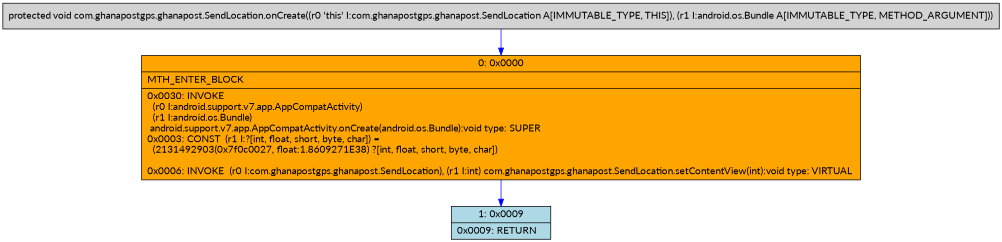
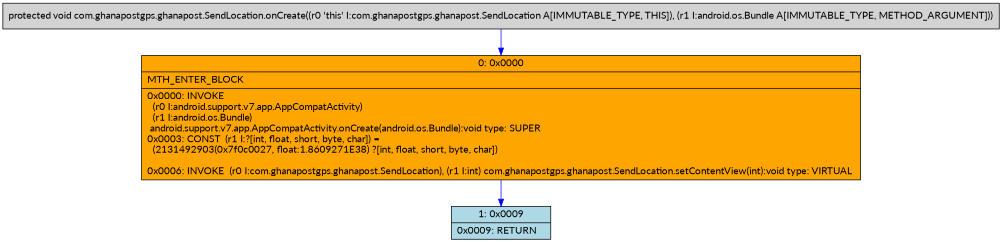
(188, 96) -> (188, 96)
